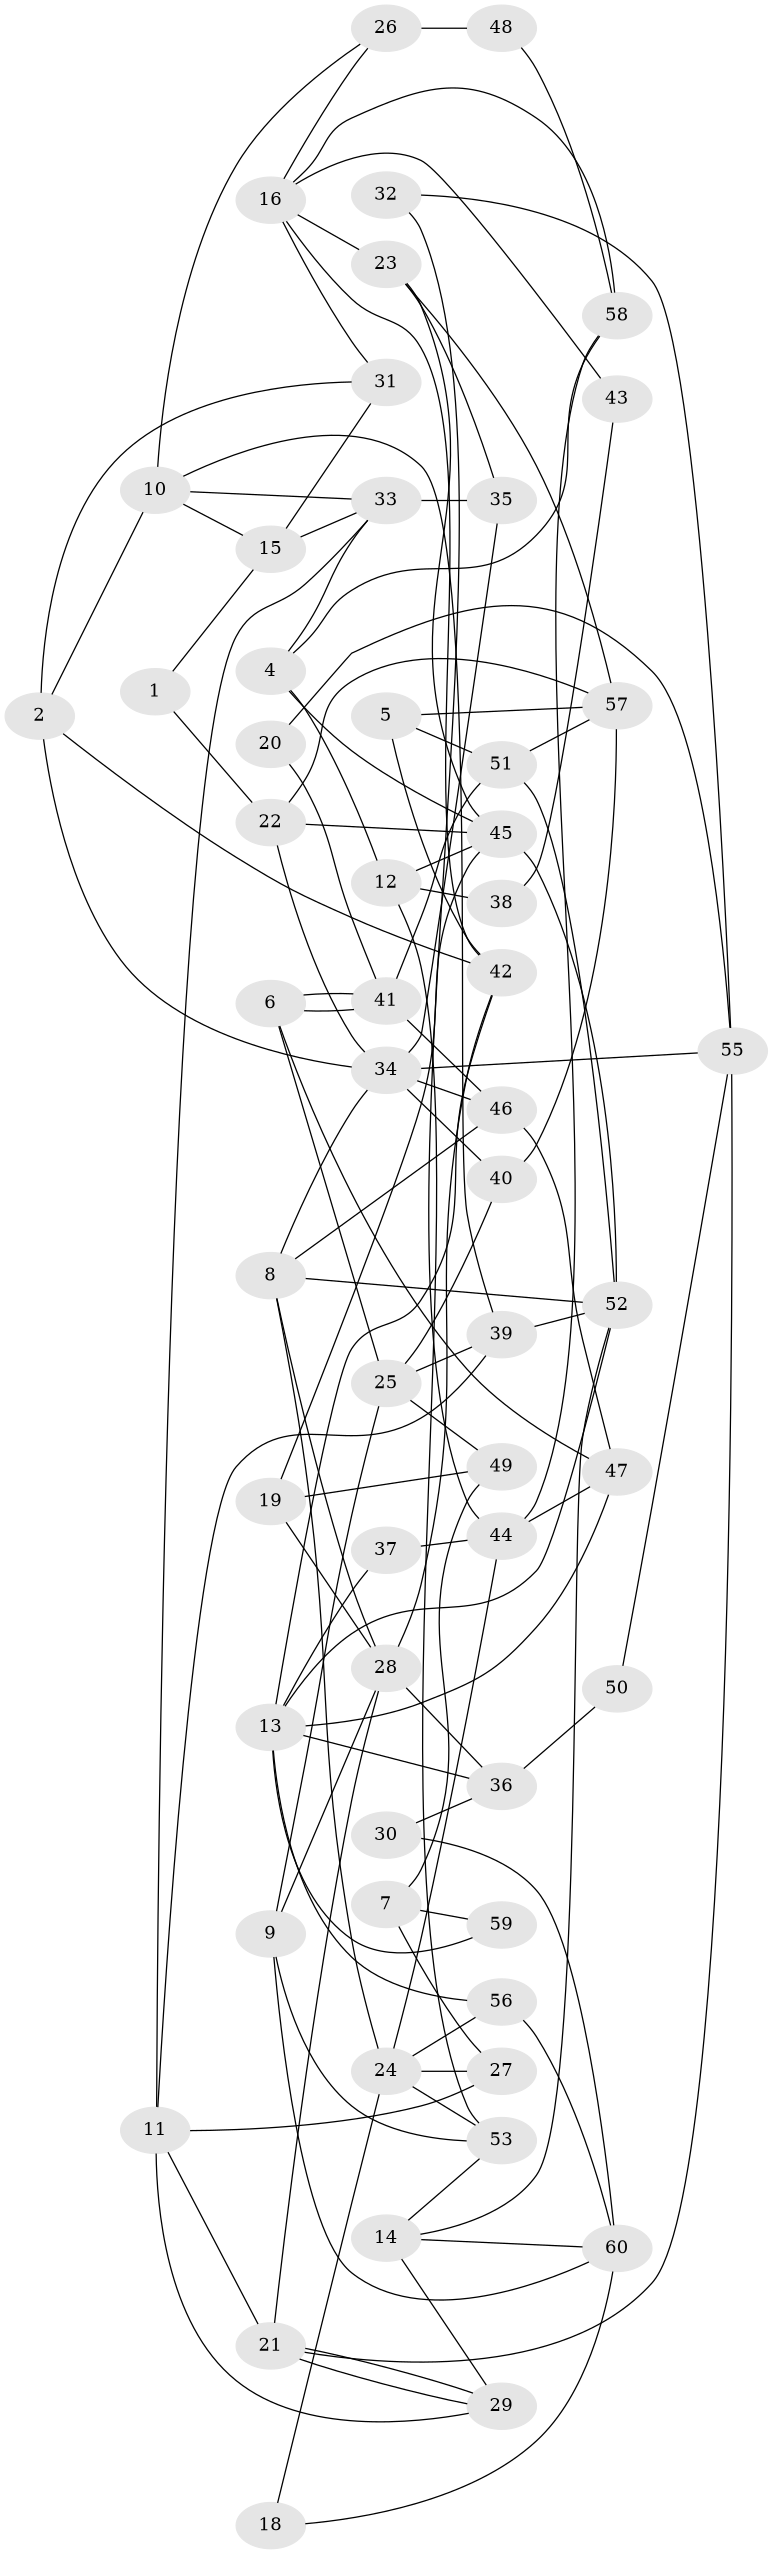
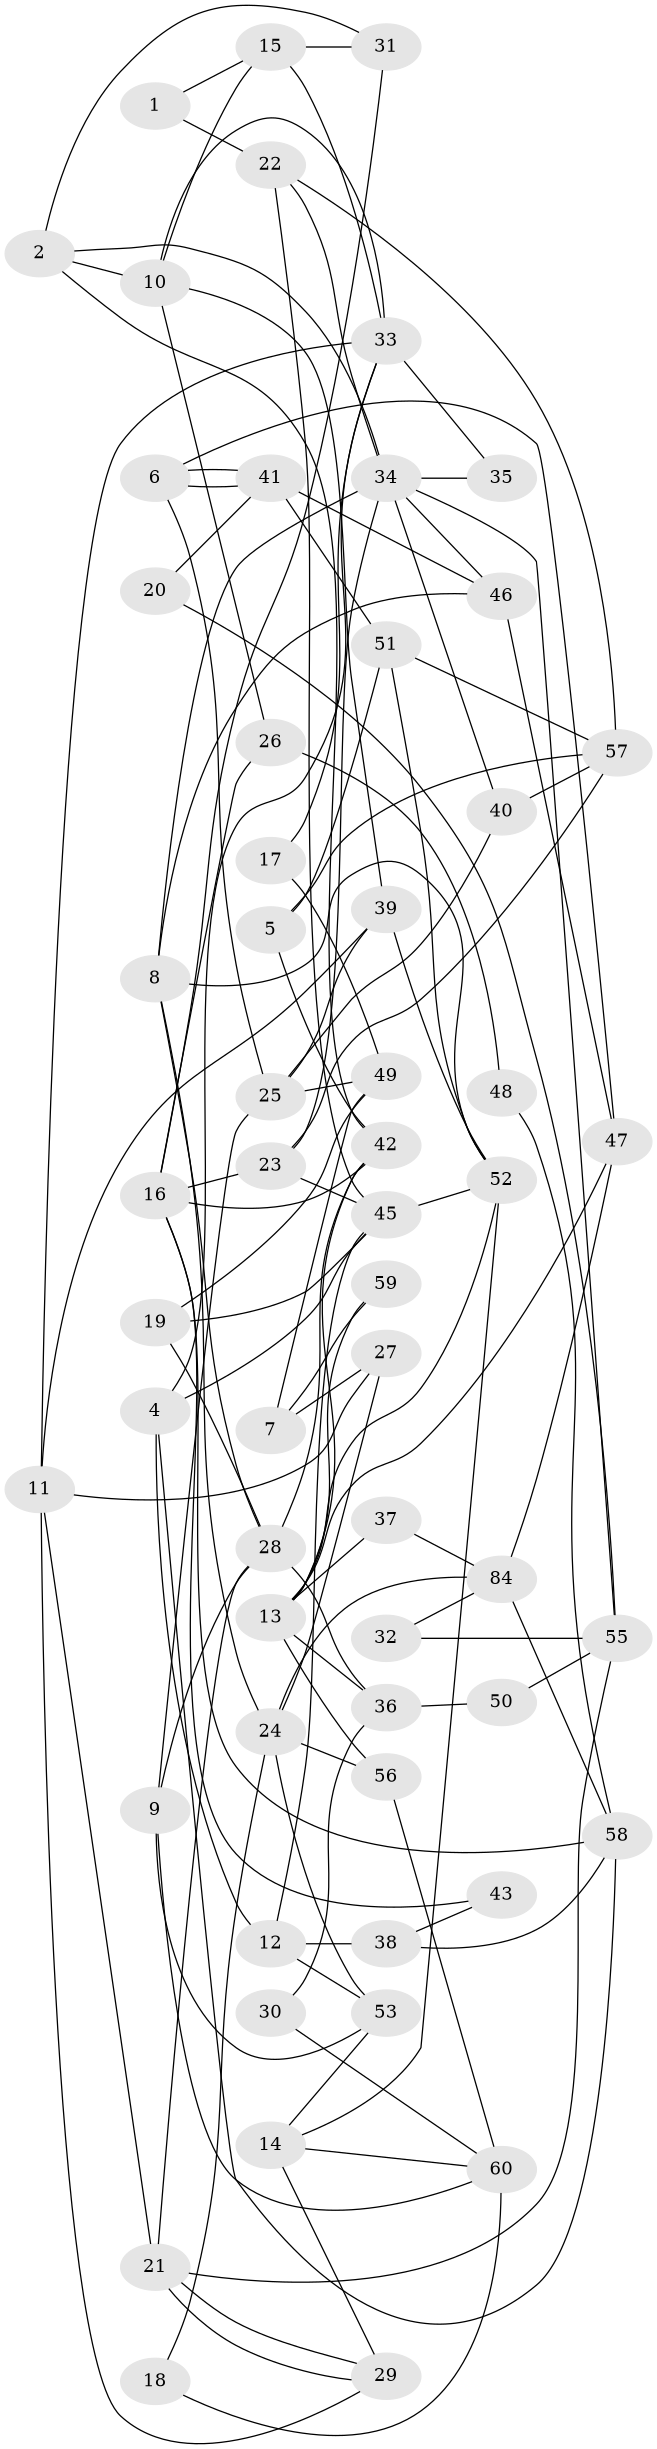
(461, 387) -> (340, 859)
none -> (271, 861)
(502, 1536) -> (502, 1579)
none -> (528, 1933)
